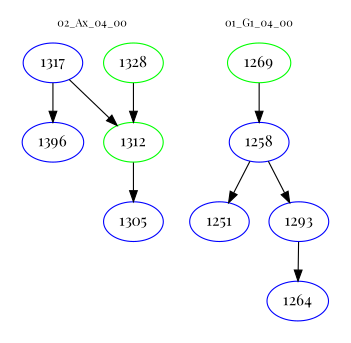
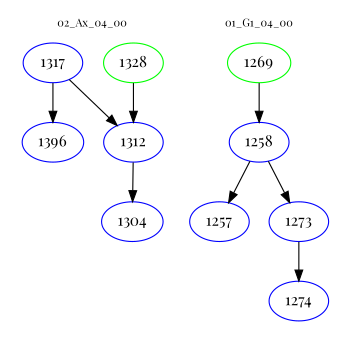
(133, 142) -> (133, 142)
(133, 222) -> (132, 222)
(219, 222) -> (219, 222)
(299, 222) -> (299, 222)
(298, 301) -> (299, 301)
